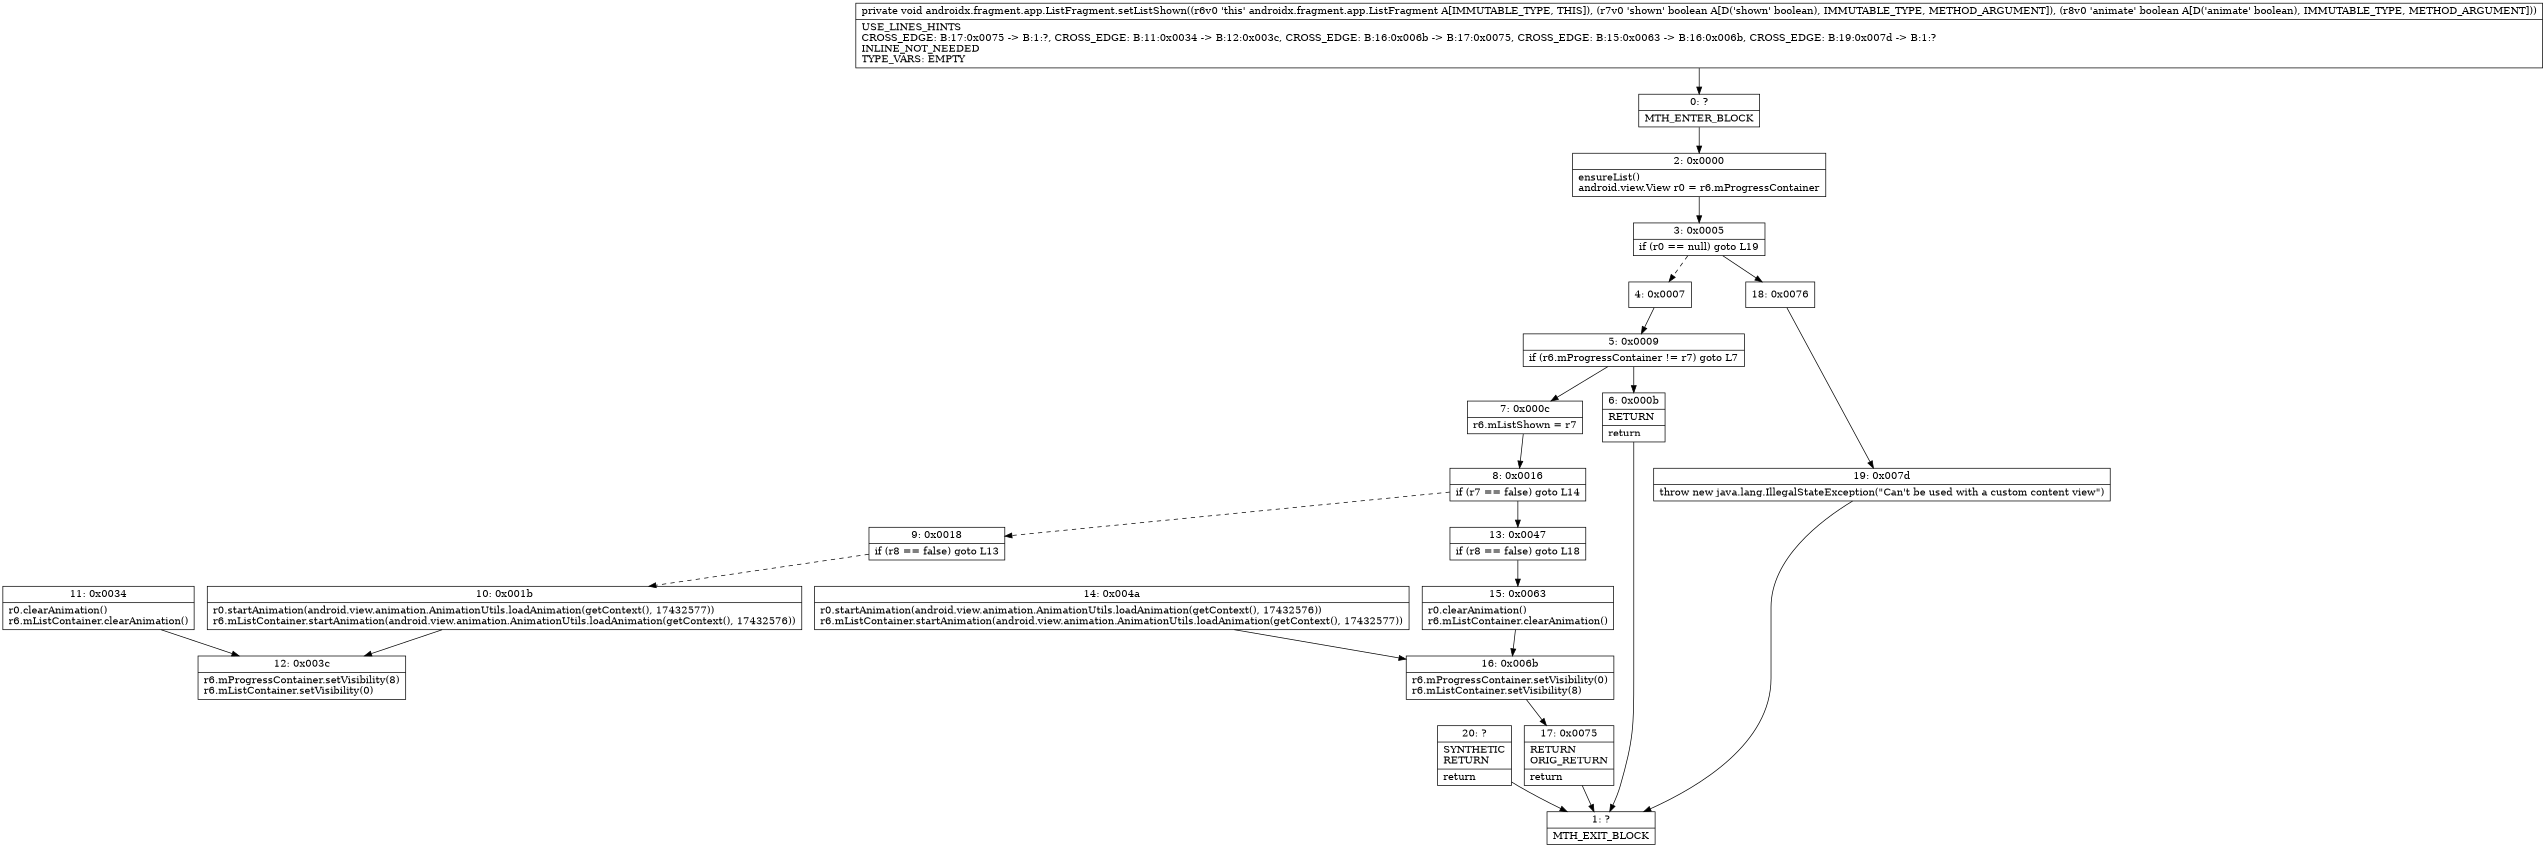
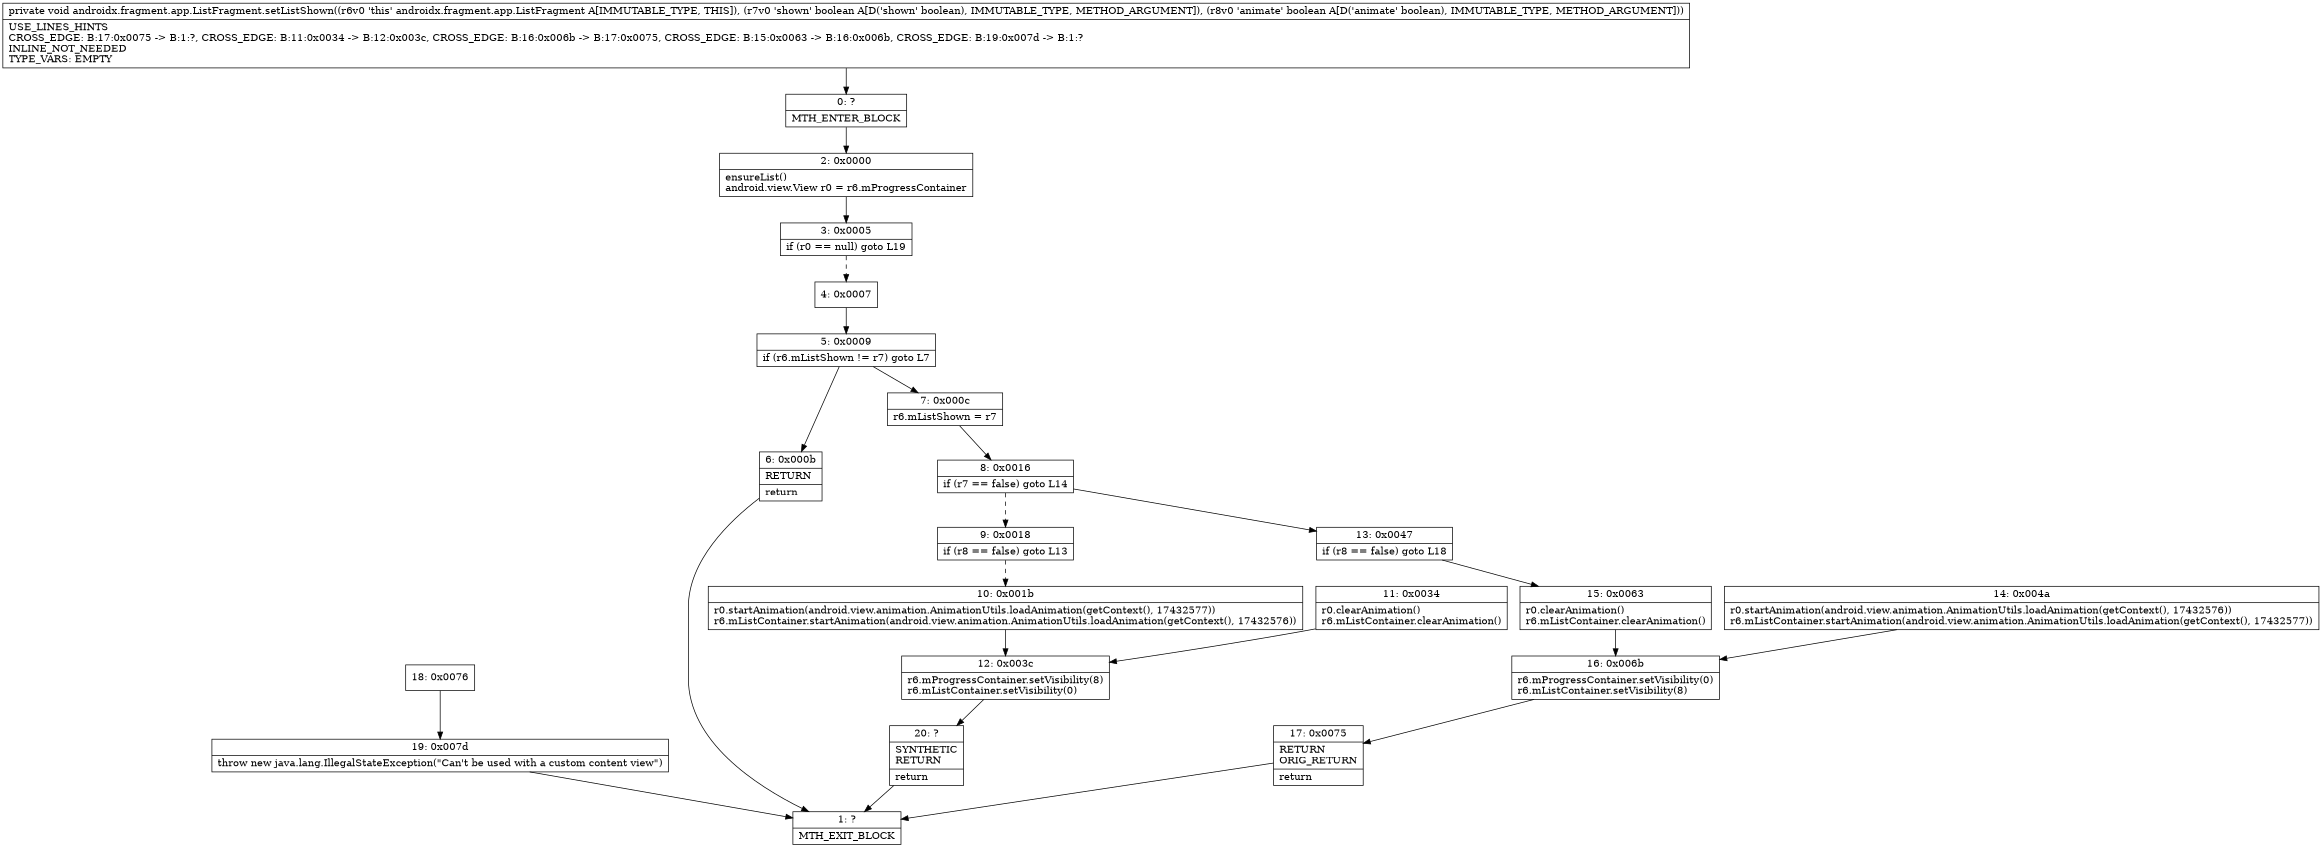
(1740, 267) -> none
(1634, 358) -> (846, 358)
none -> (973, 710)
